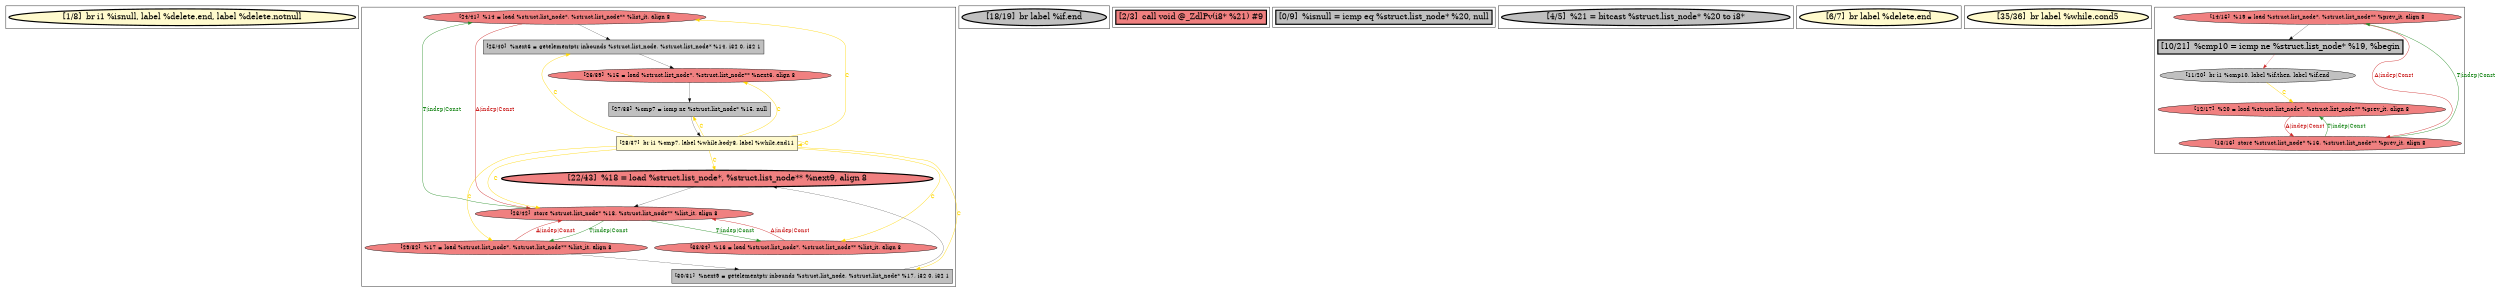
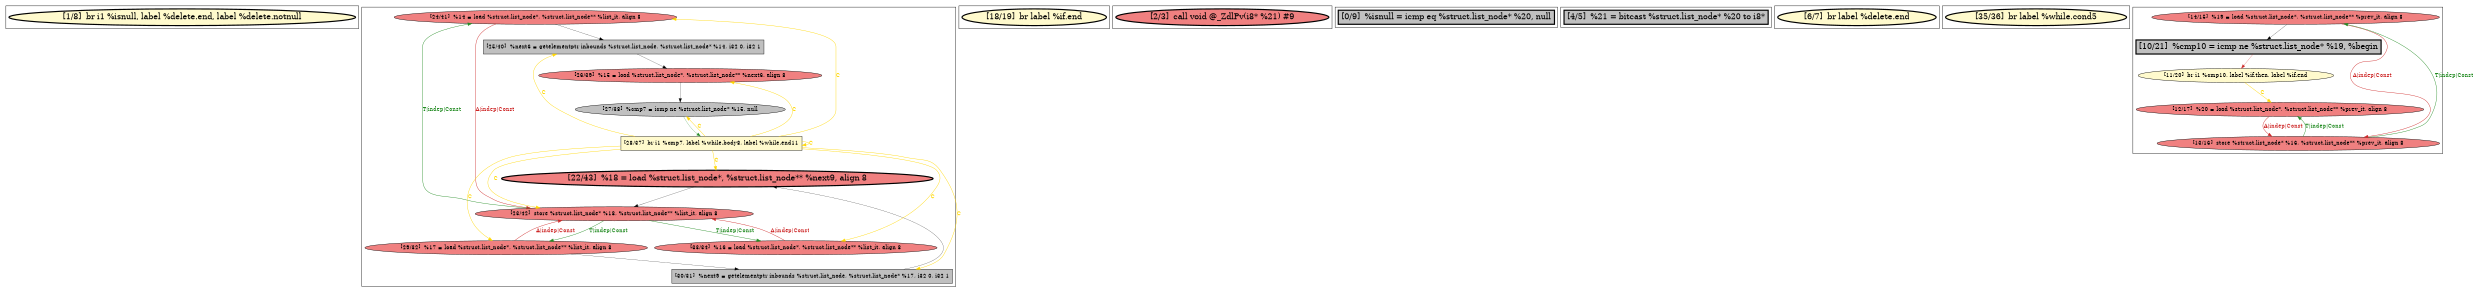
(1034, 17) -> (1034, 17)
(1191, 17) -> (1222, 17)
(1646, 17) -> (1666, 17)
(2258, 75) -> (2236, 75)
(690, 109) -> (680, 109)
(694, 125) -> (690, 126)
